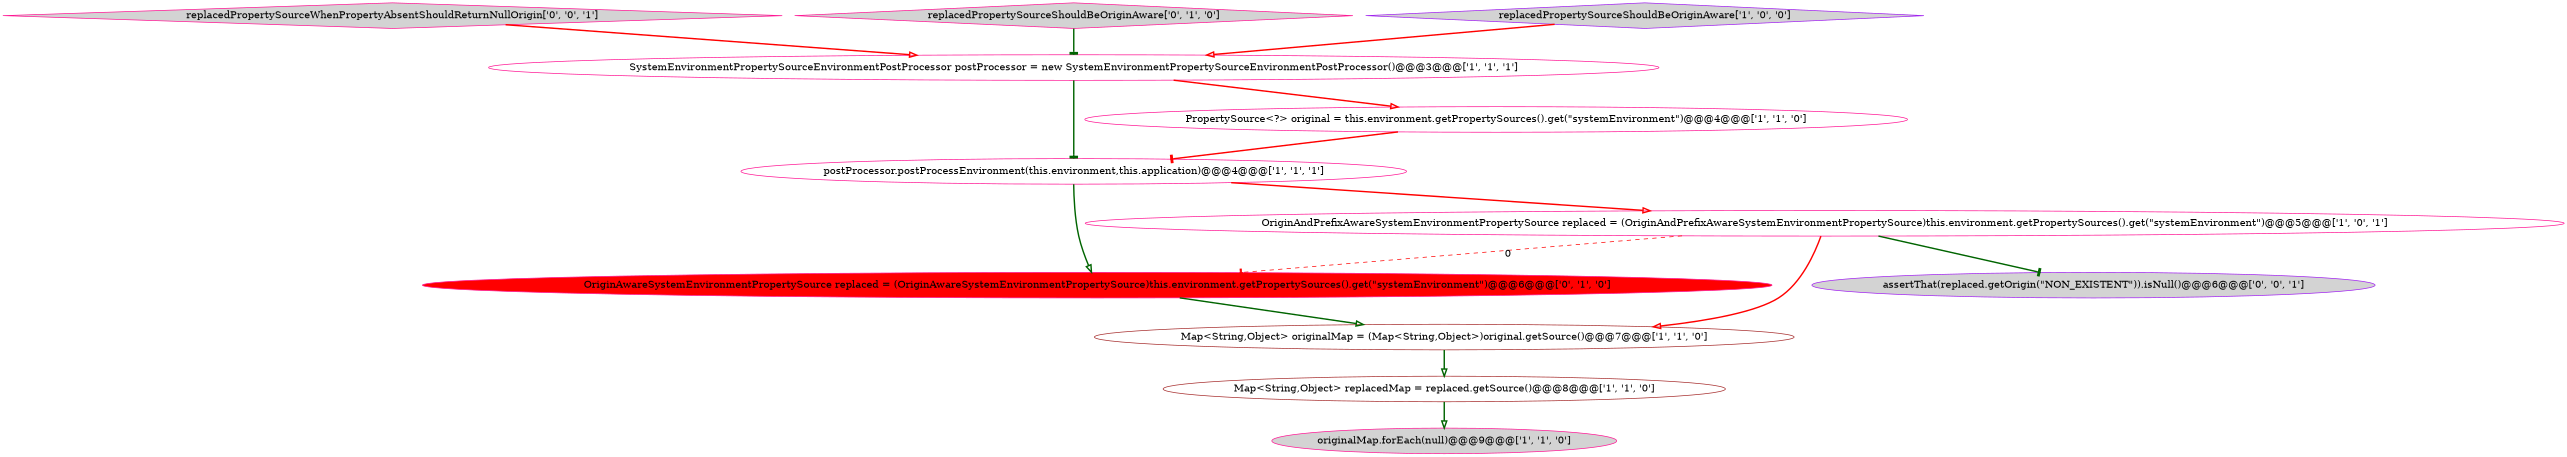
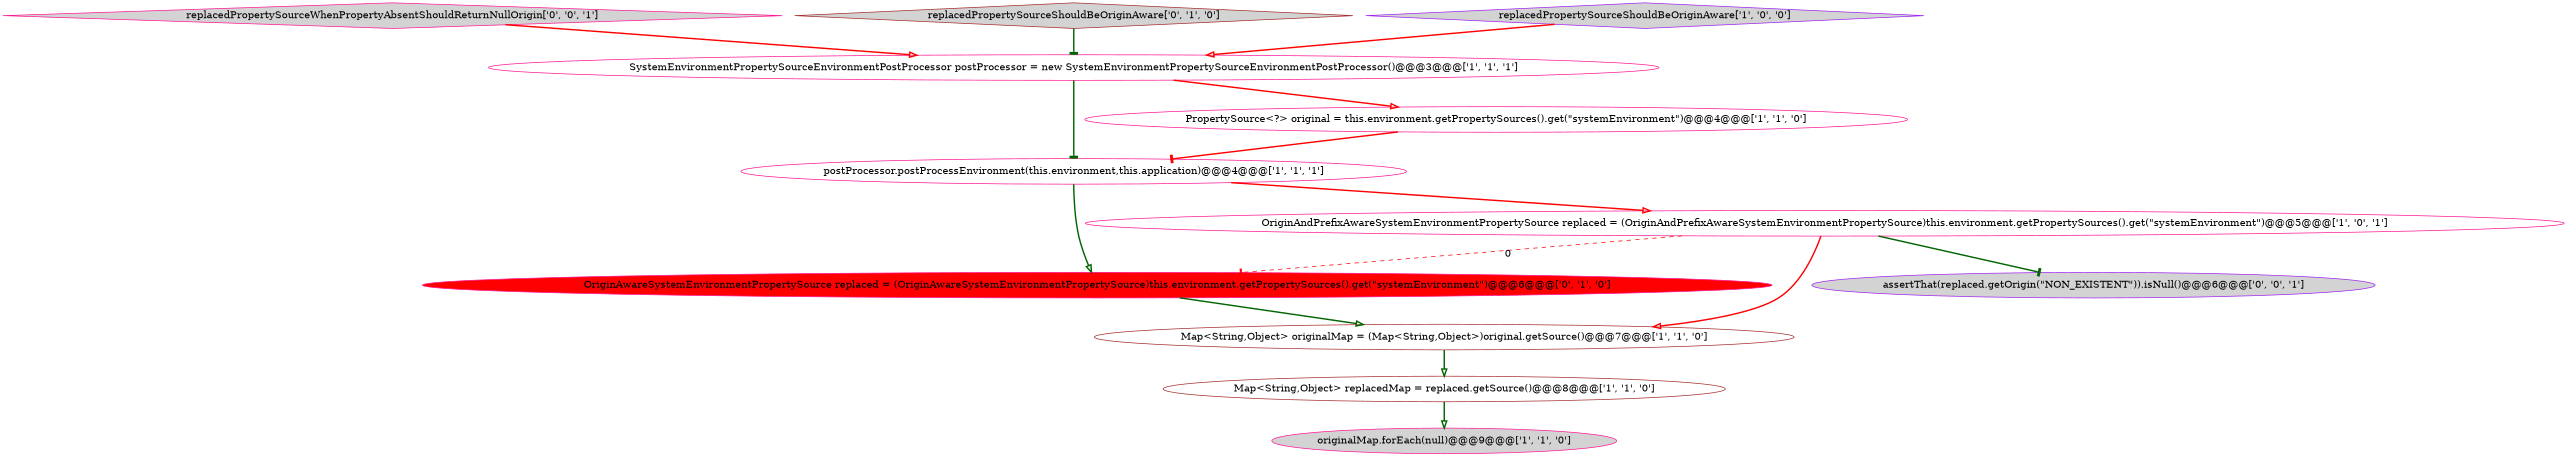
(1074, 16) -> (1074, 16)
